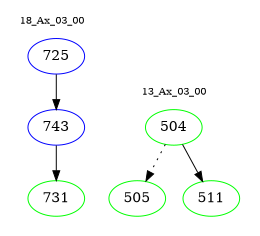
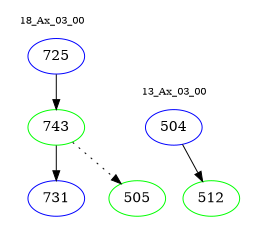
(56, 127) -> (56, 127)
(174, 127) -> (174, 127)
(158, 158) -> (86, 154)
(56, 198) -> (56, 198)
(211, 198) -> (211, 198)
